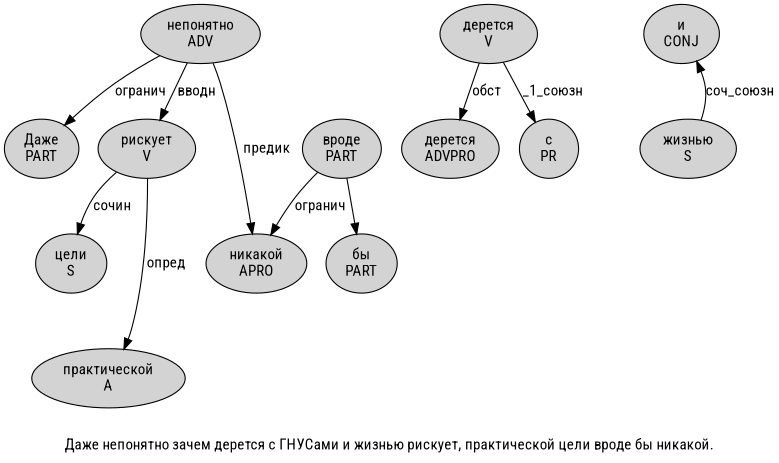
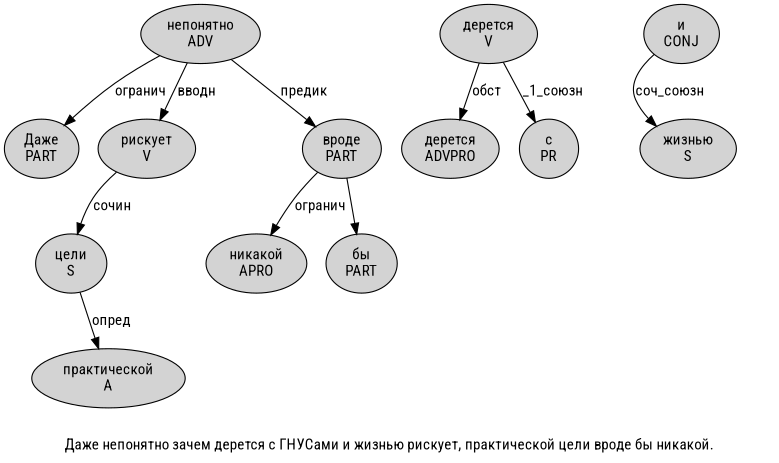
(706, 96) -> (634, 85)
(235, 142) -> (269, 90)
(144, 259) -> (87, 315)
